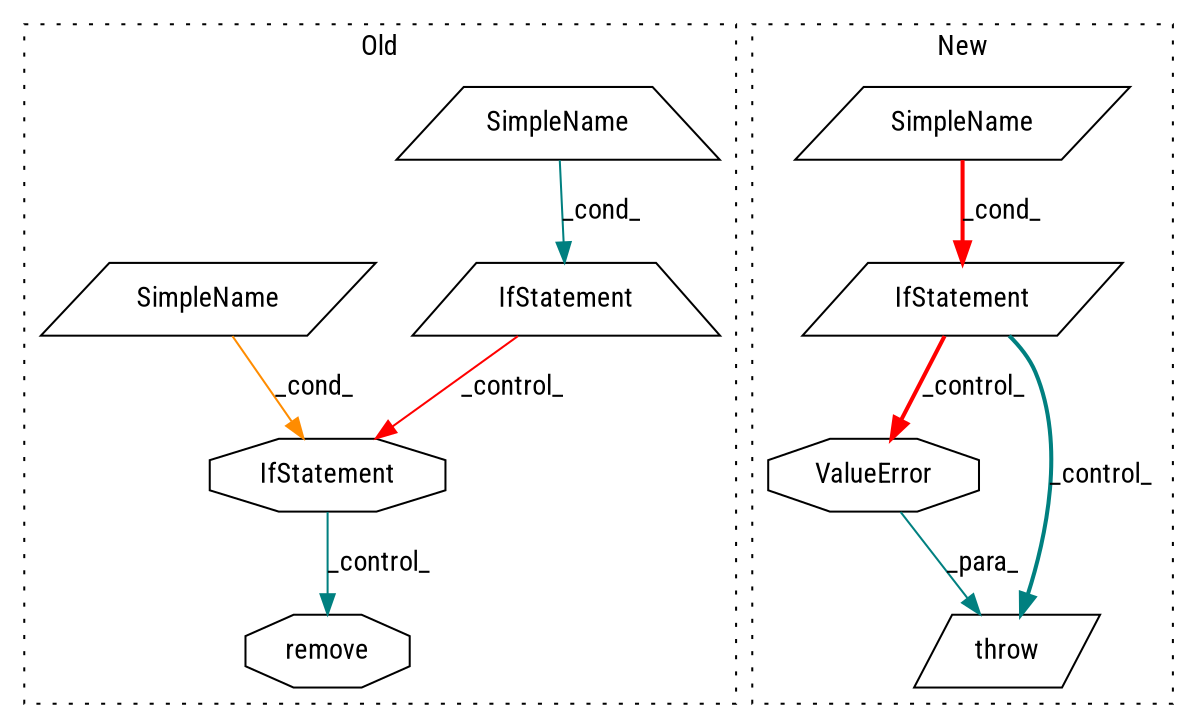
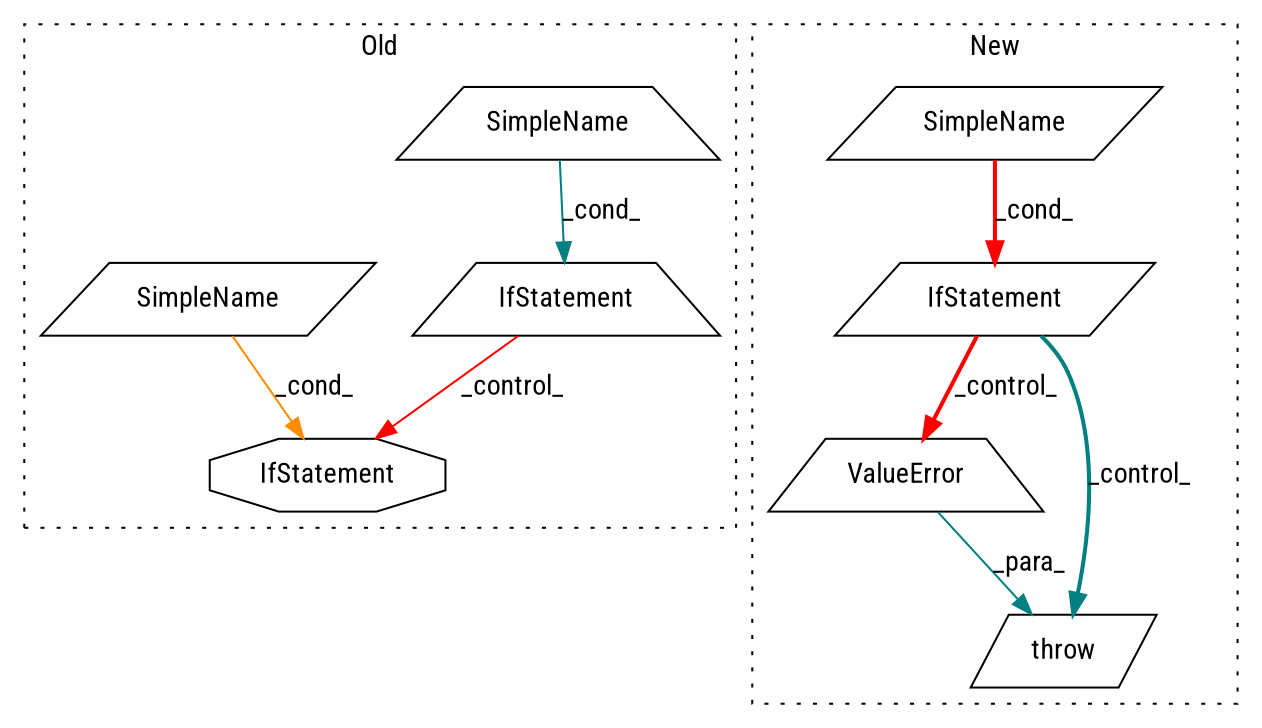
(874, 475) -> (906, 475)
(328, 651) -> none
